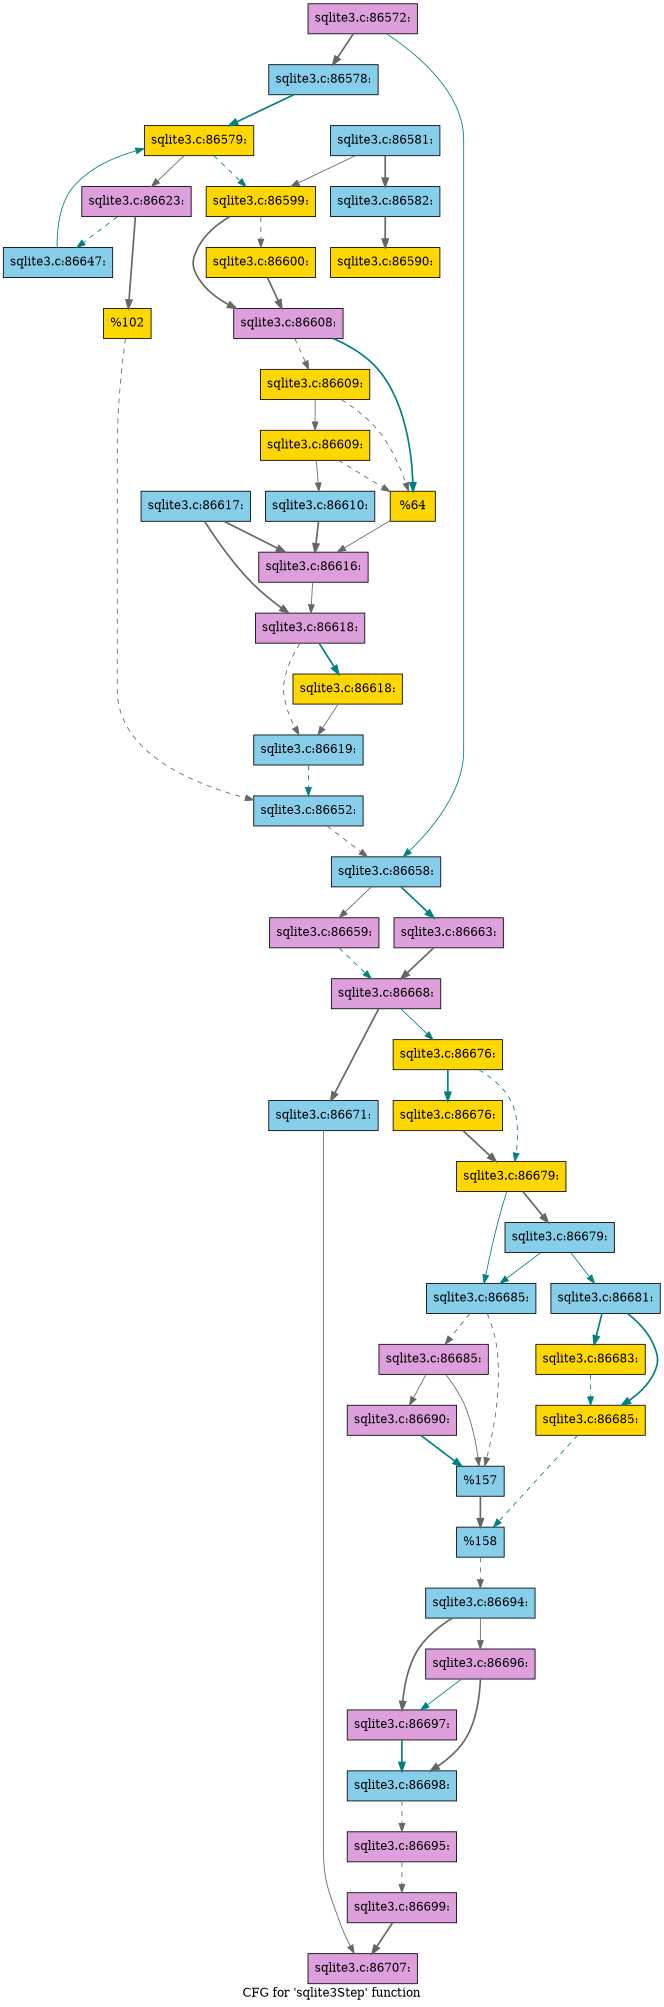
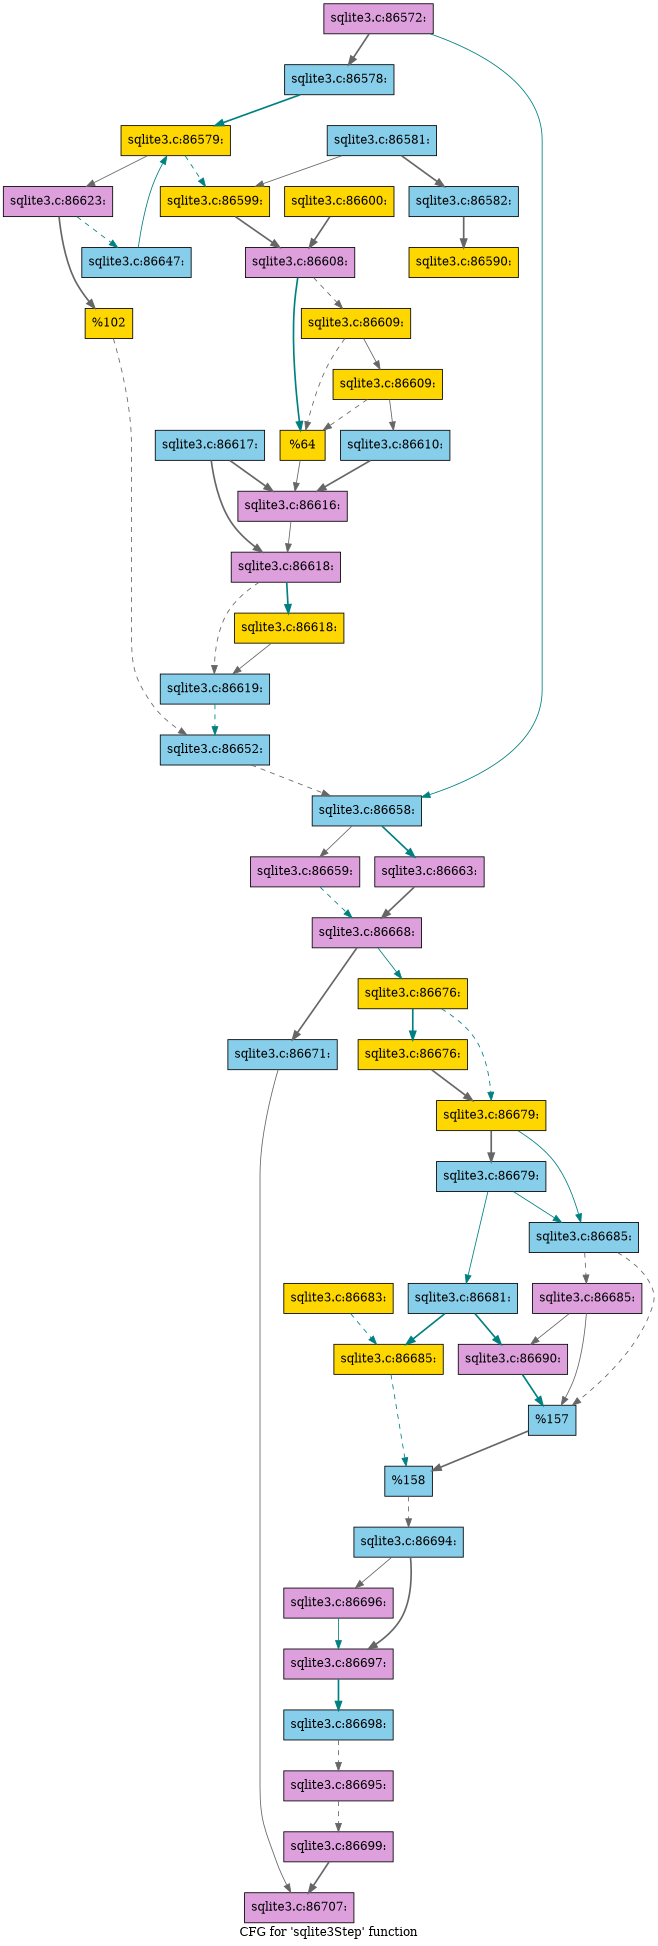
(261, 228) -> none
(599, 1325) -> (485, 1326)
(471, 1729) -> none
